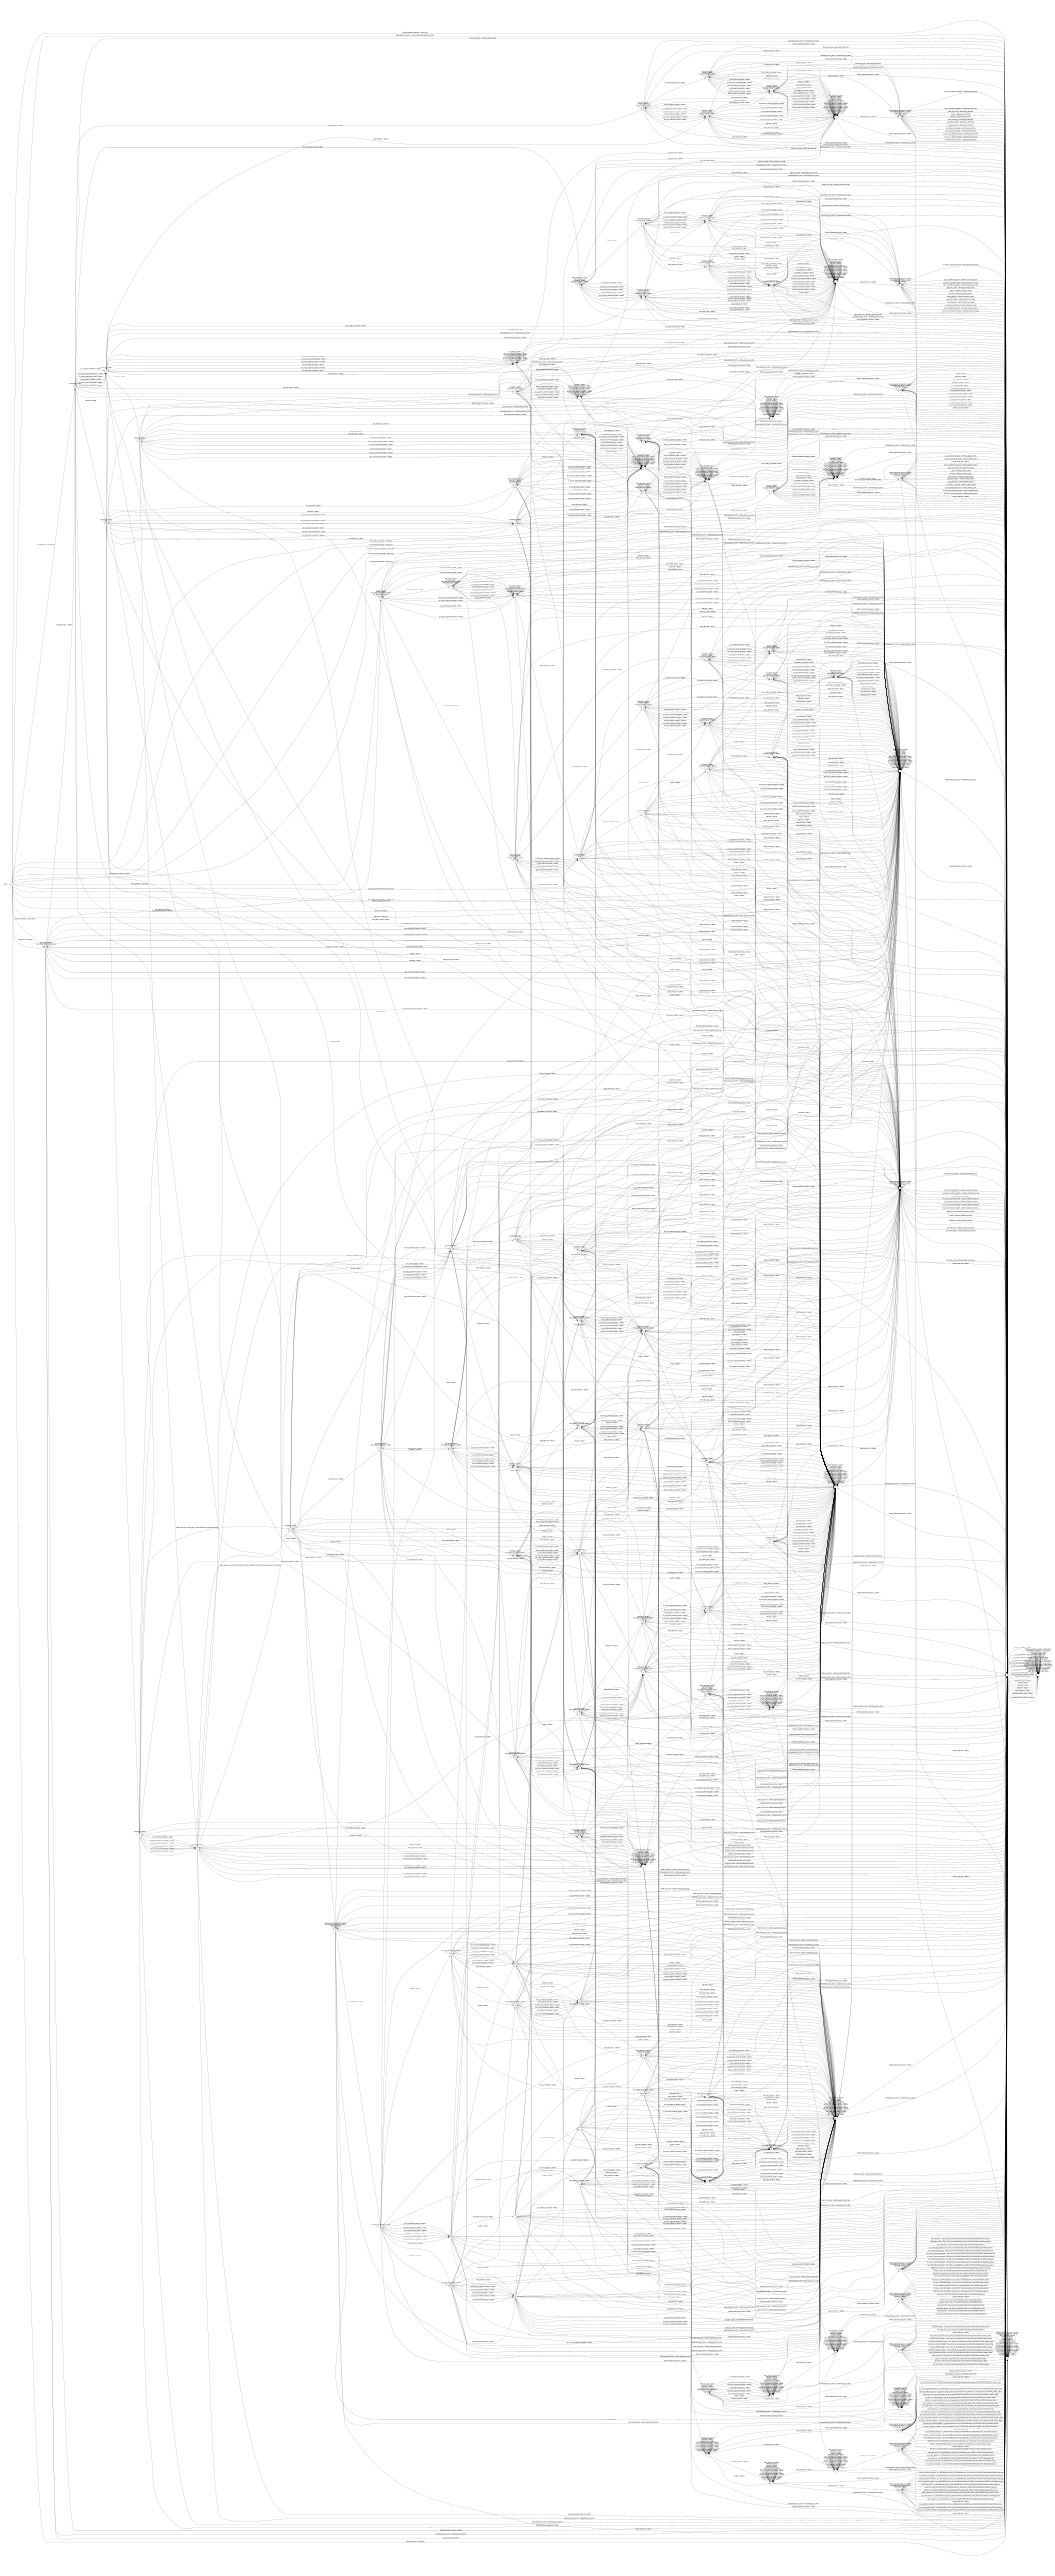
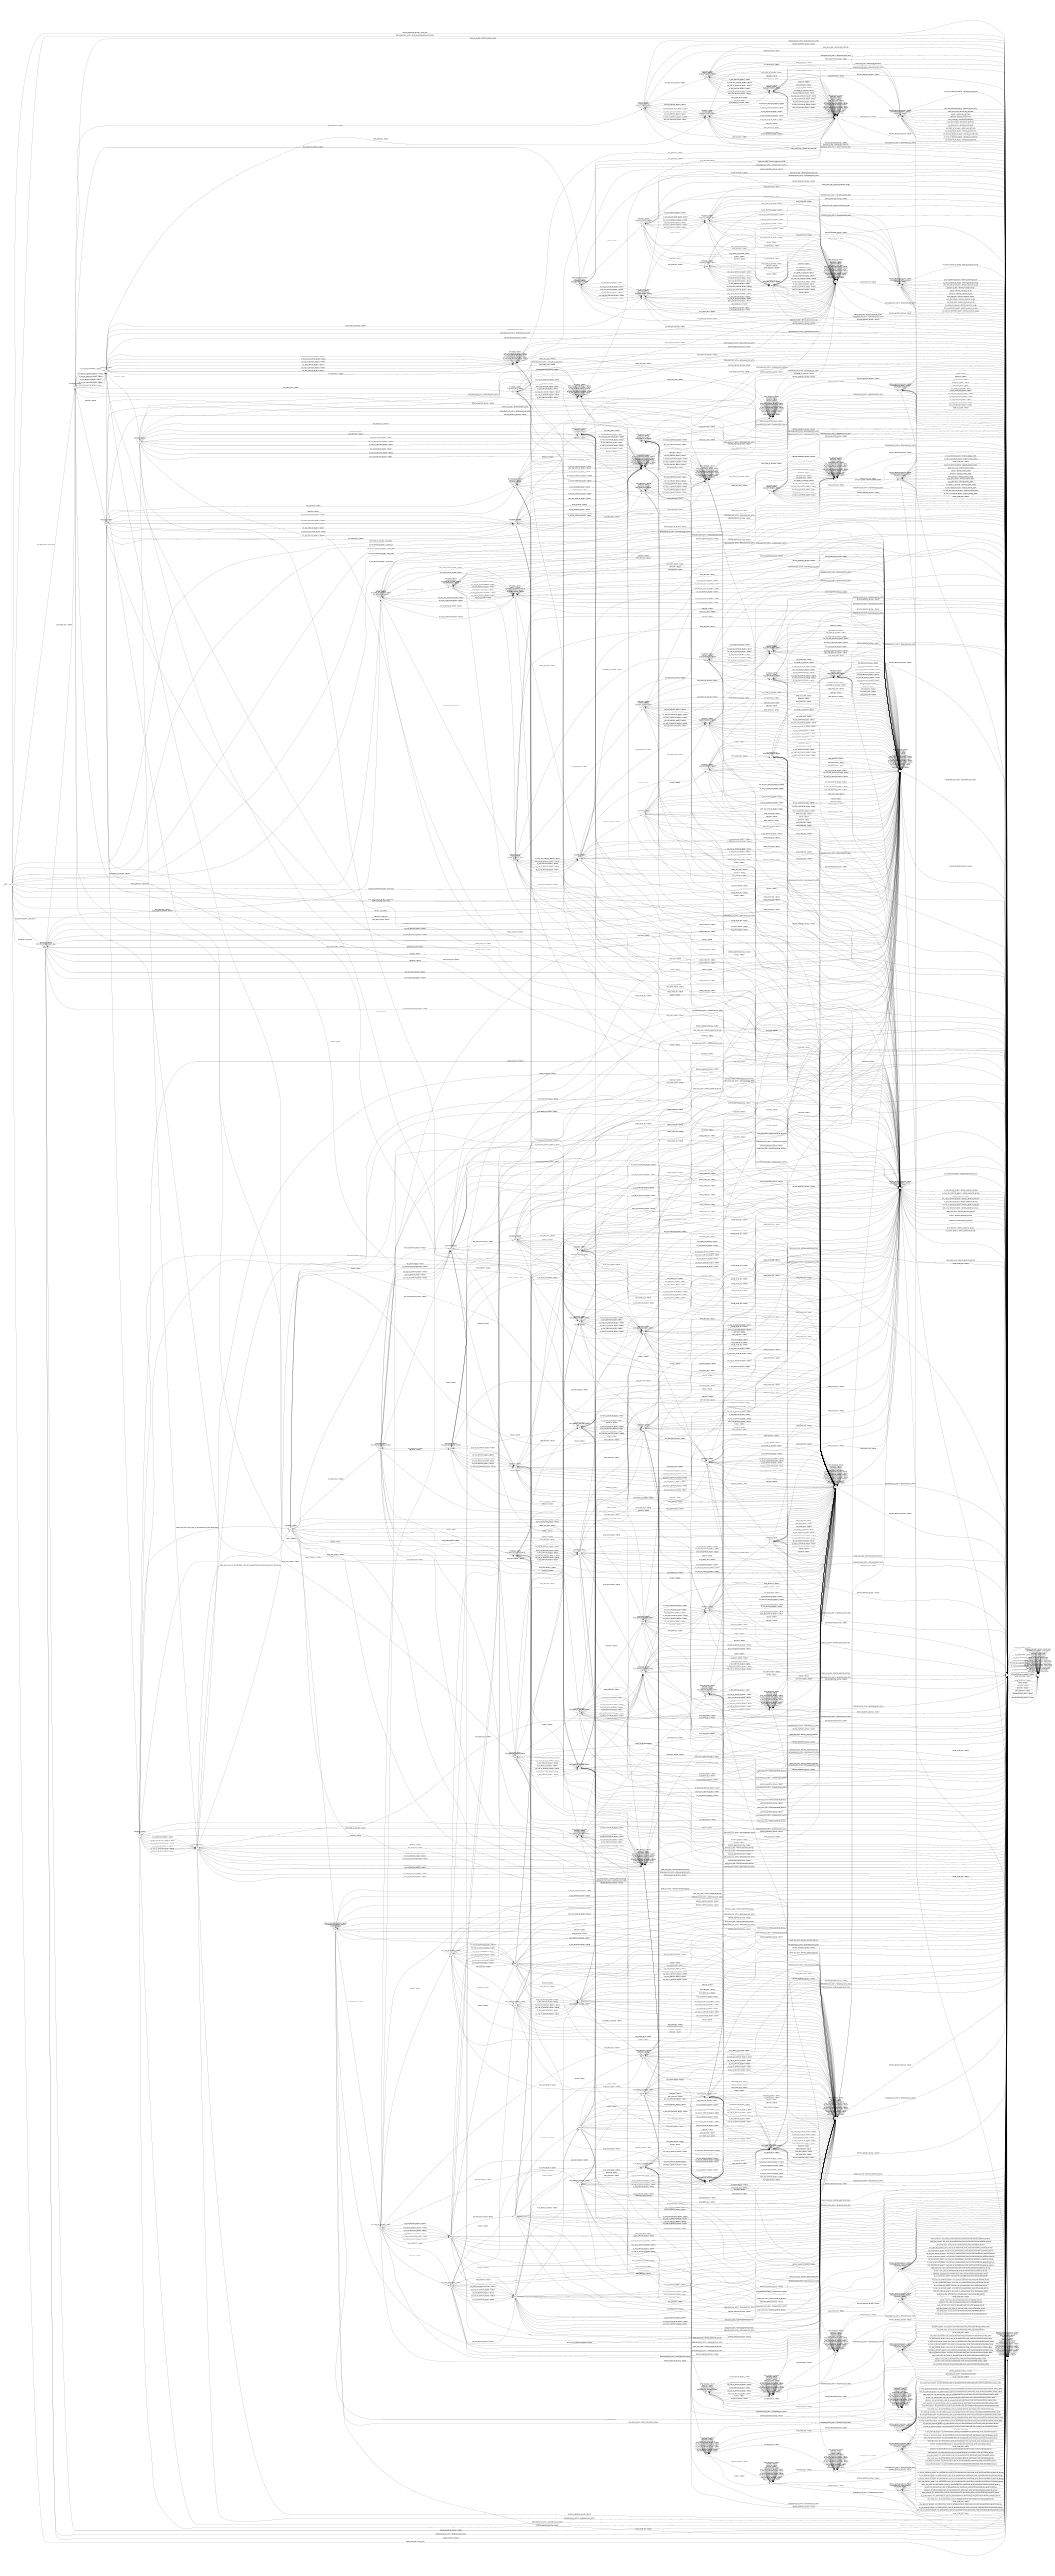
(674, 420) -> none
(376, 1290) -> (496, 1574)
(577, 2140) -> (632, 2114)
